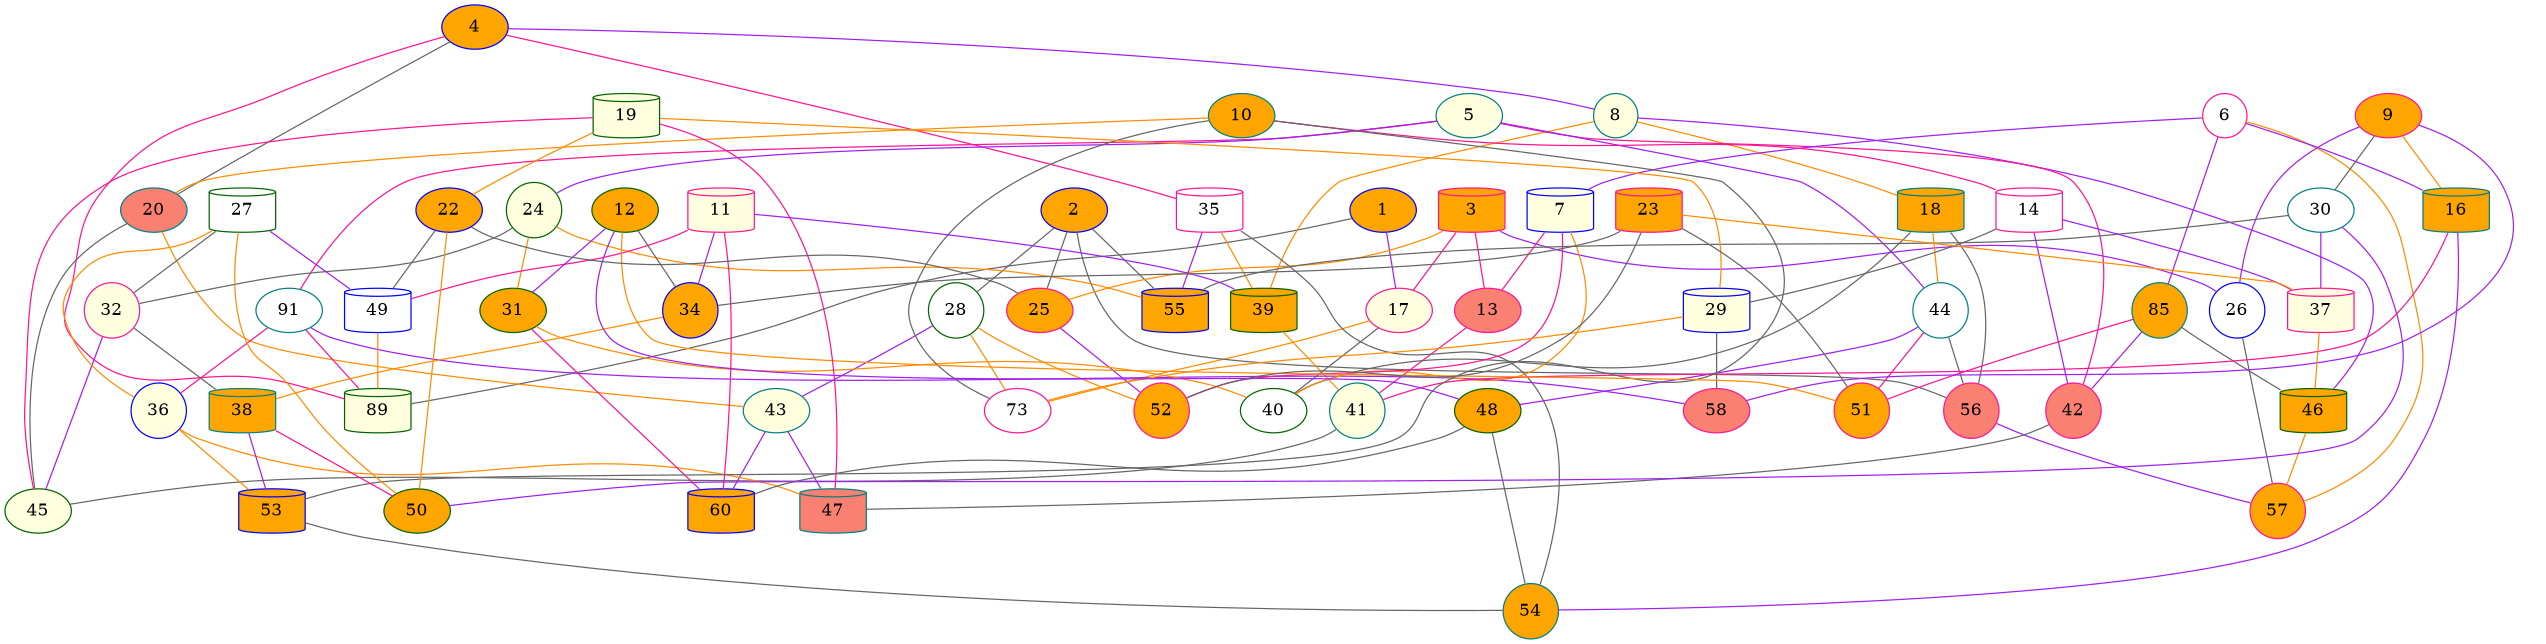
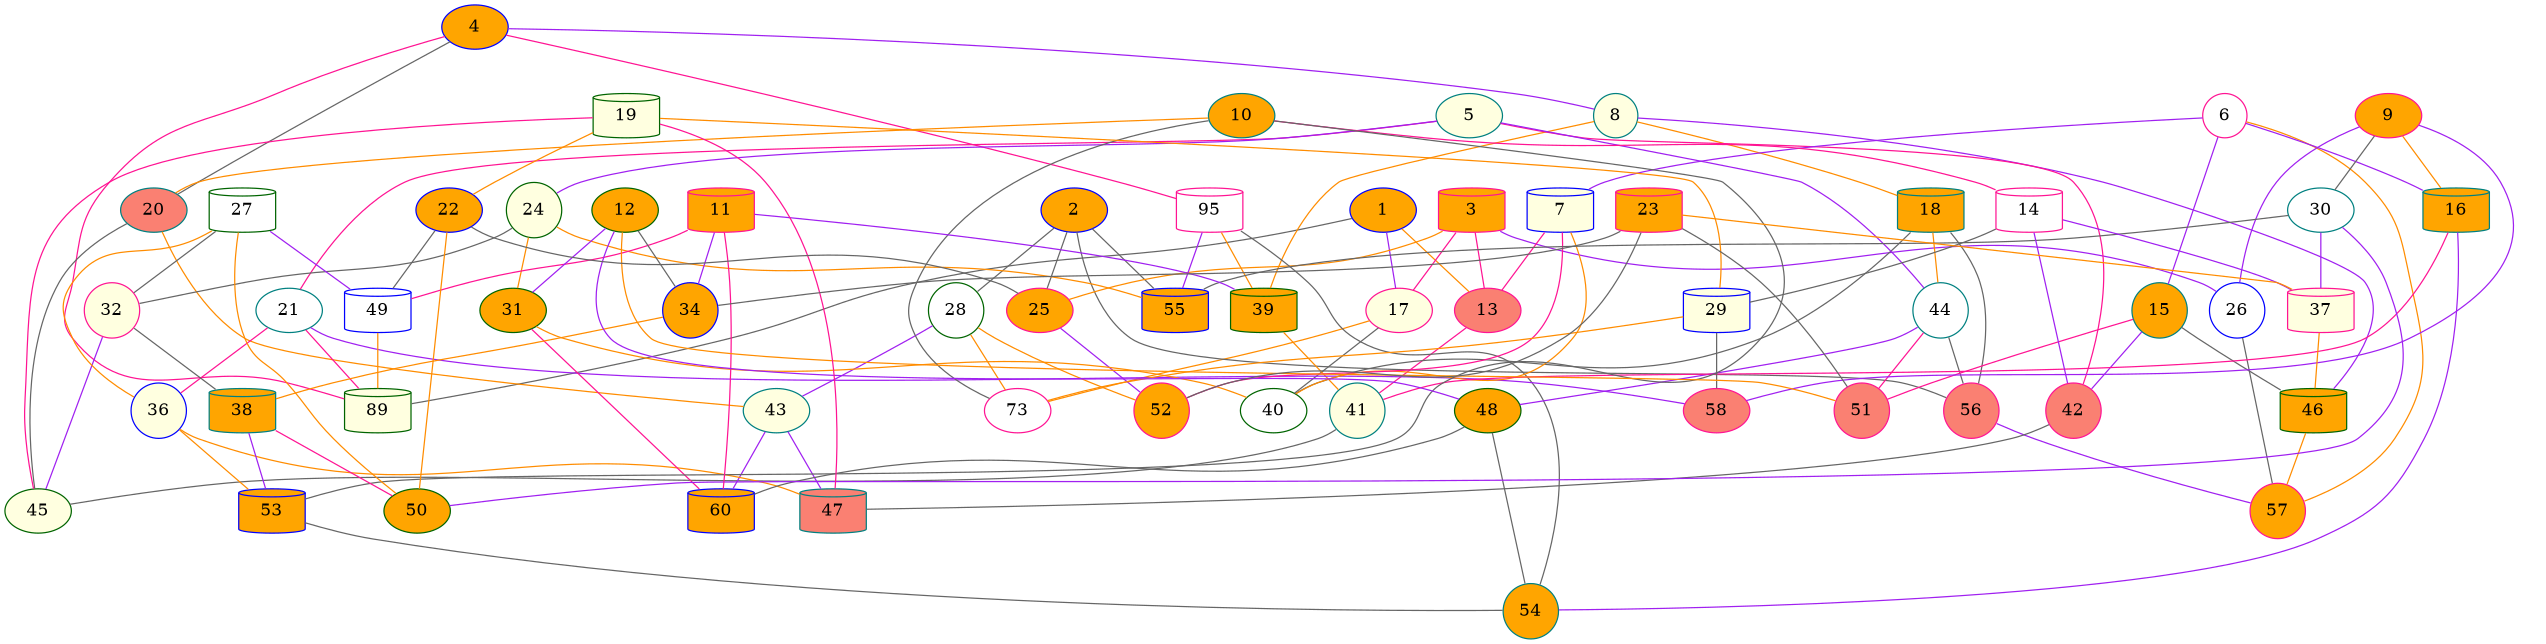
(721, 210) -> (721, 210)
(1210, 210) -> (1210, 210)
none -> (1447, 271)
(289, 310) -> (289, 310)
(2160, 310) -> (2160, 310)
(1862, 411) -> (1862, 411)
